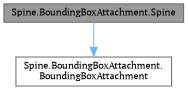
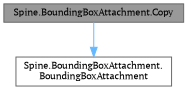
(94, 13) -> (94, 13)
